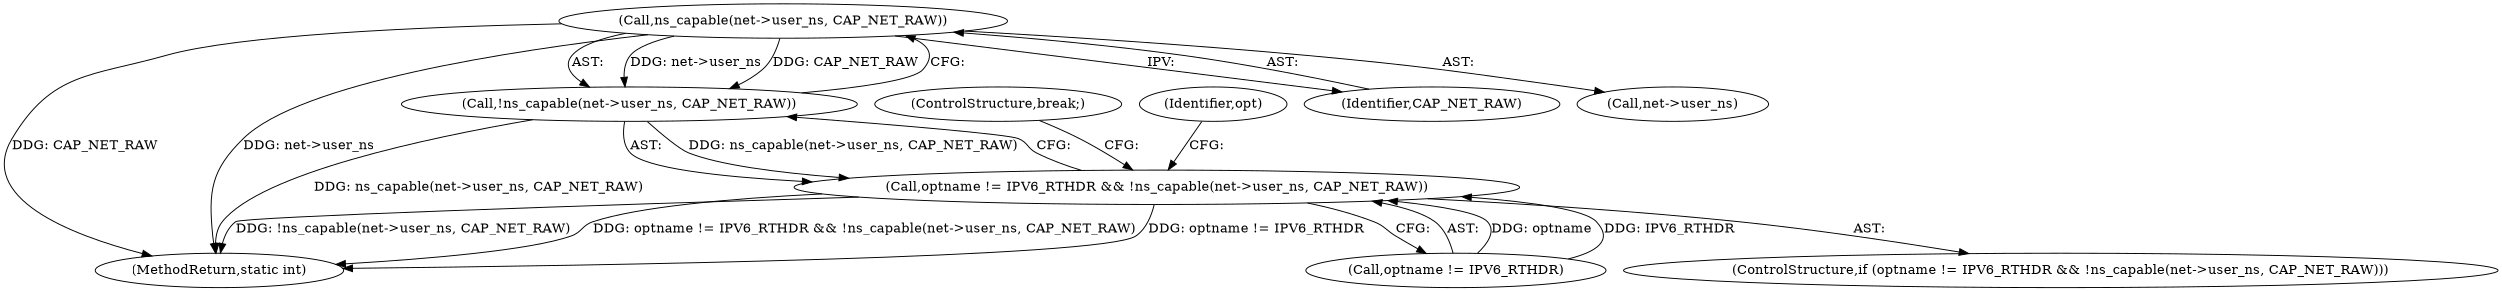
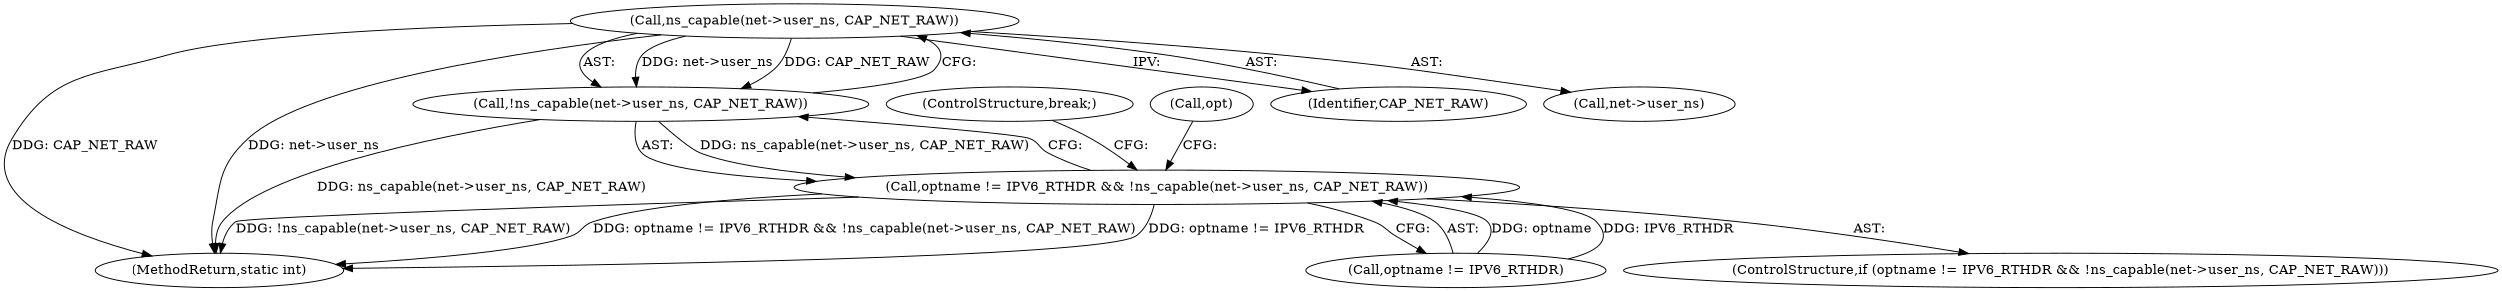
(1213, 104) -> (1202, 104)
